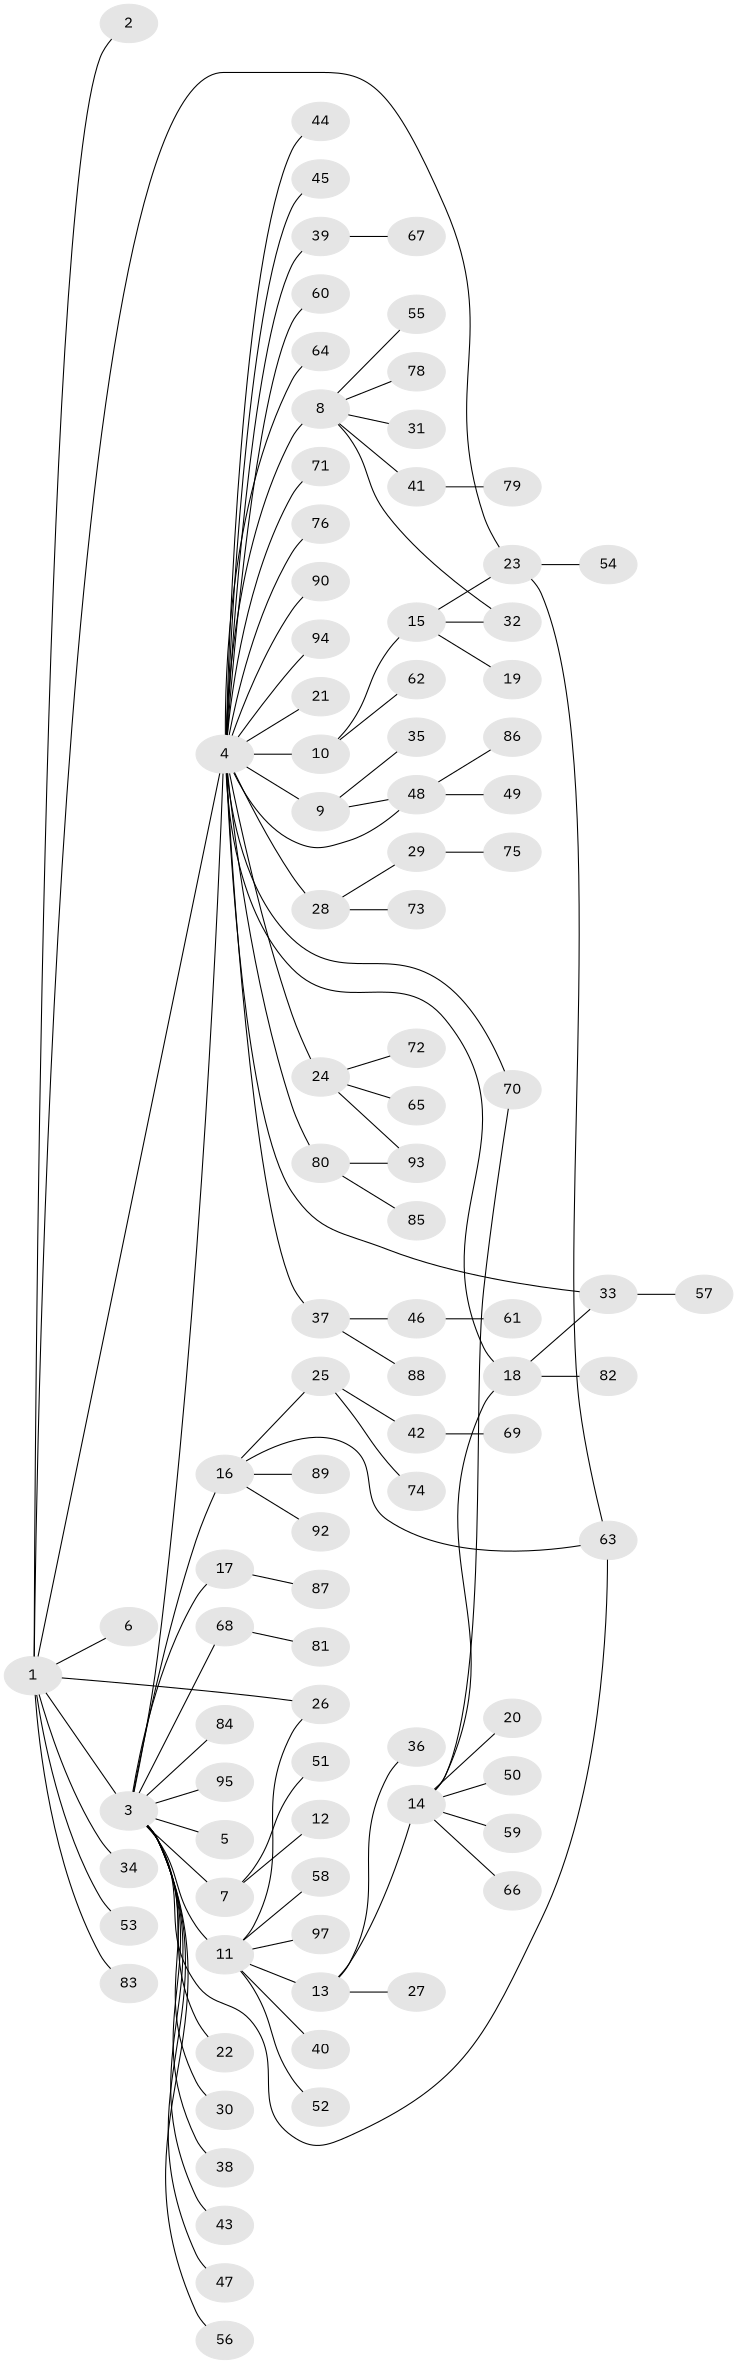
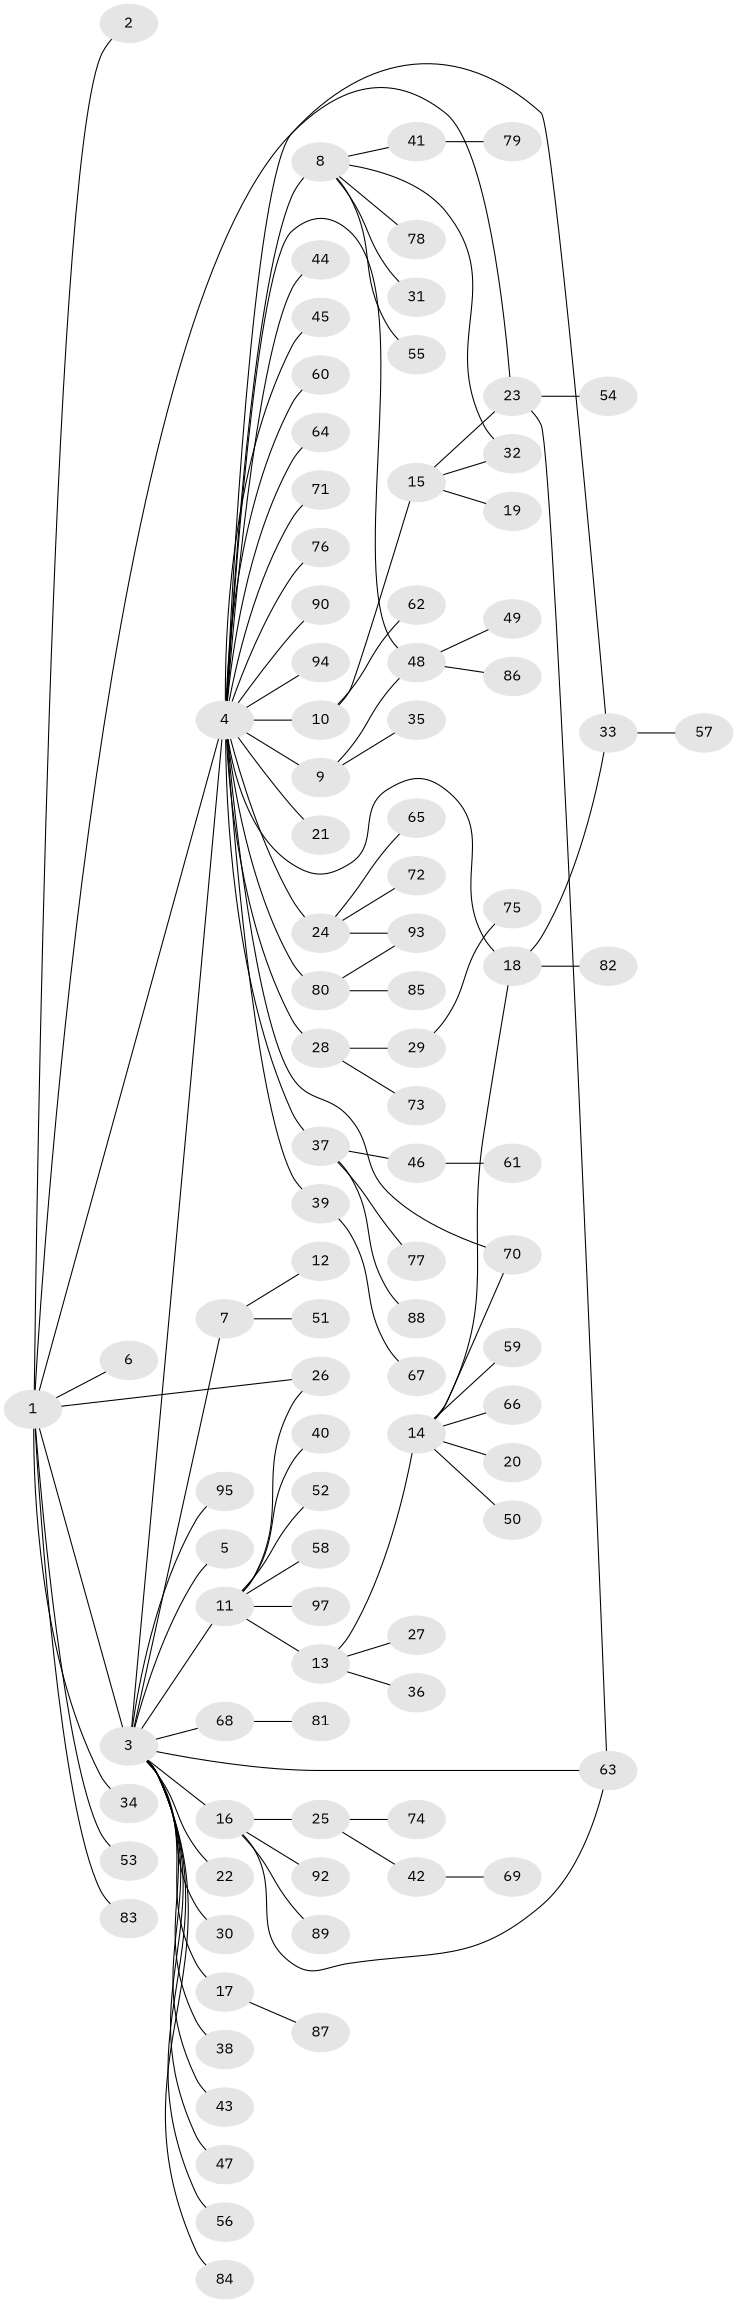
none -> (417, 1261)
